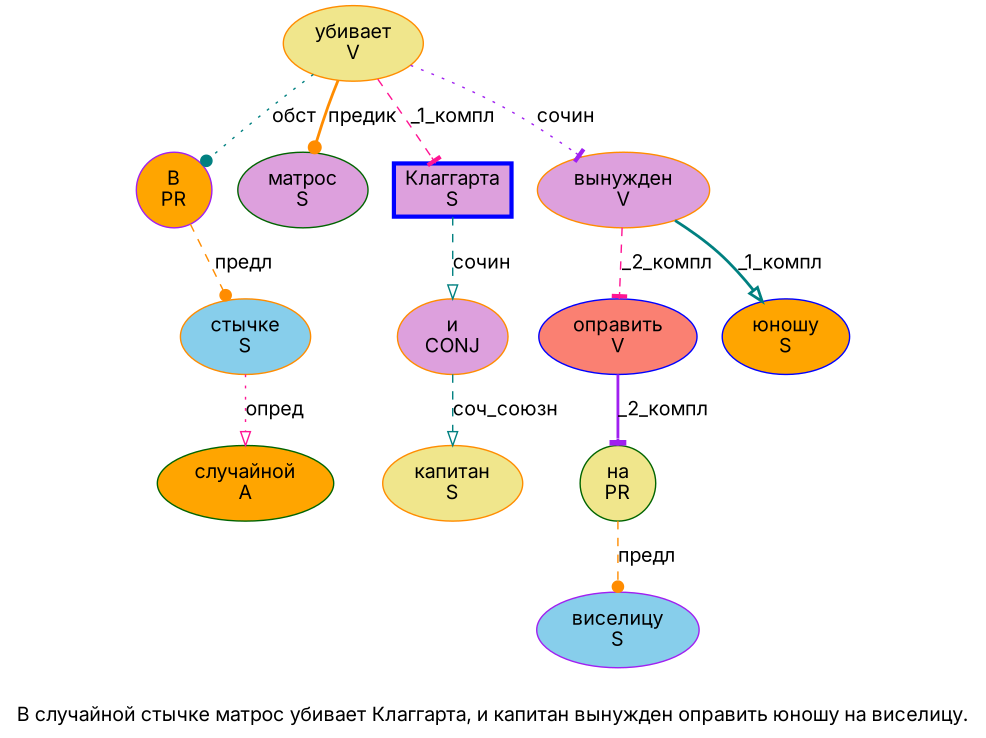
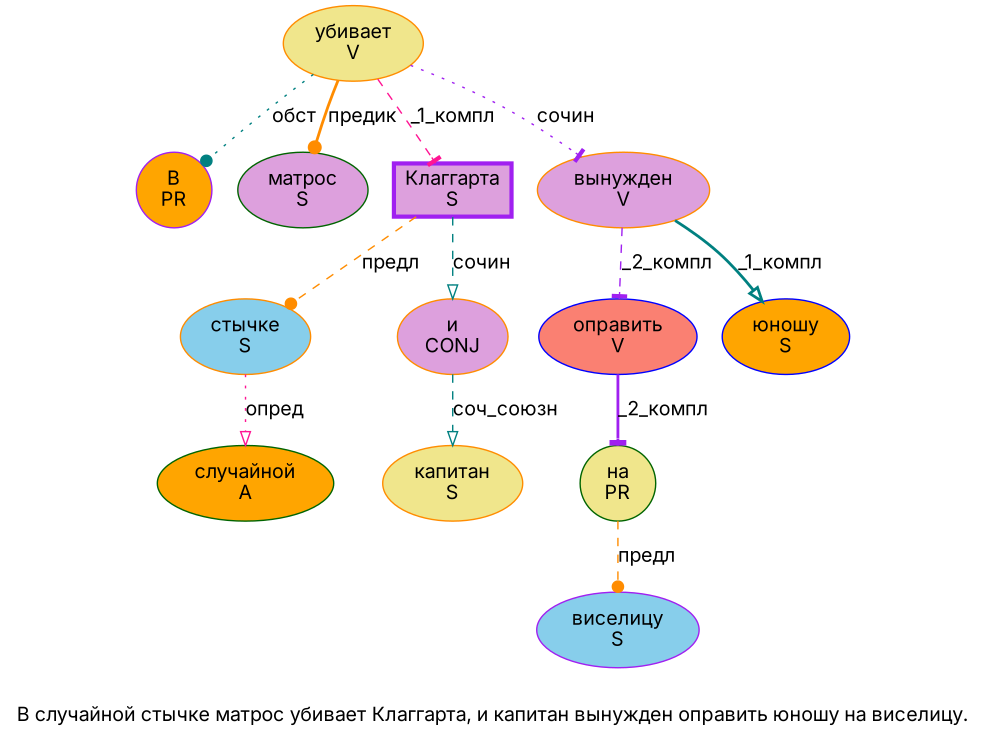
(453, 190) -> (453, 190)
(207, 257) -> (356, 259)
(621, 260) -> (621, 260)
